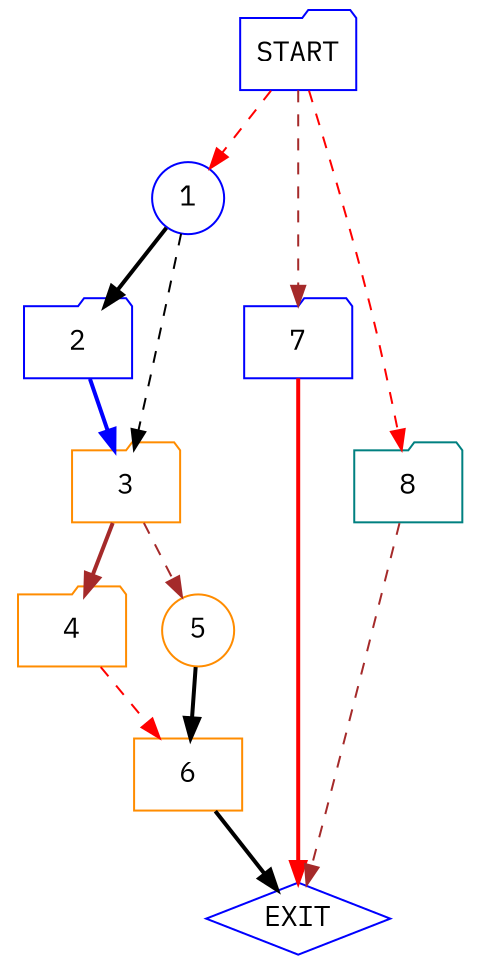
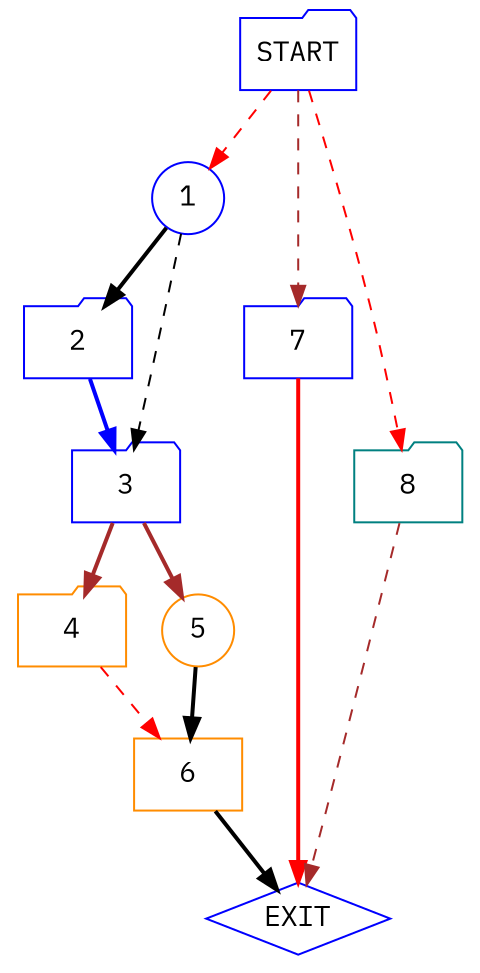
(126, 486) -> (126, 486)
(158, 551) -> (158, 551)
